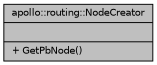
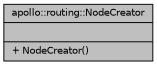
(47, 51) -> (50, 51)
